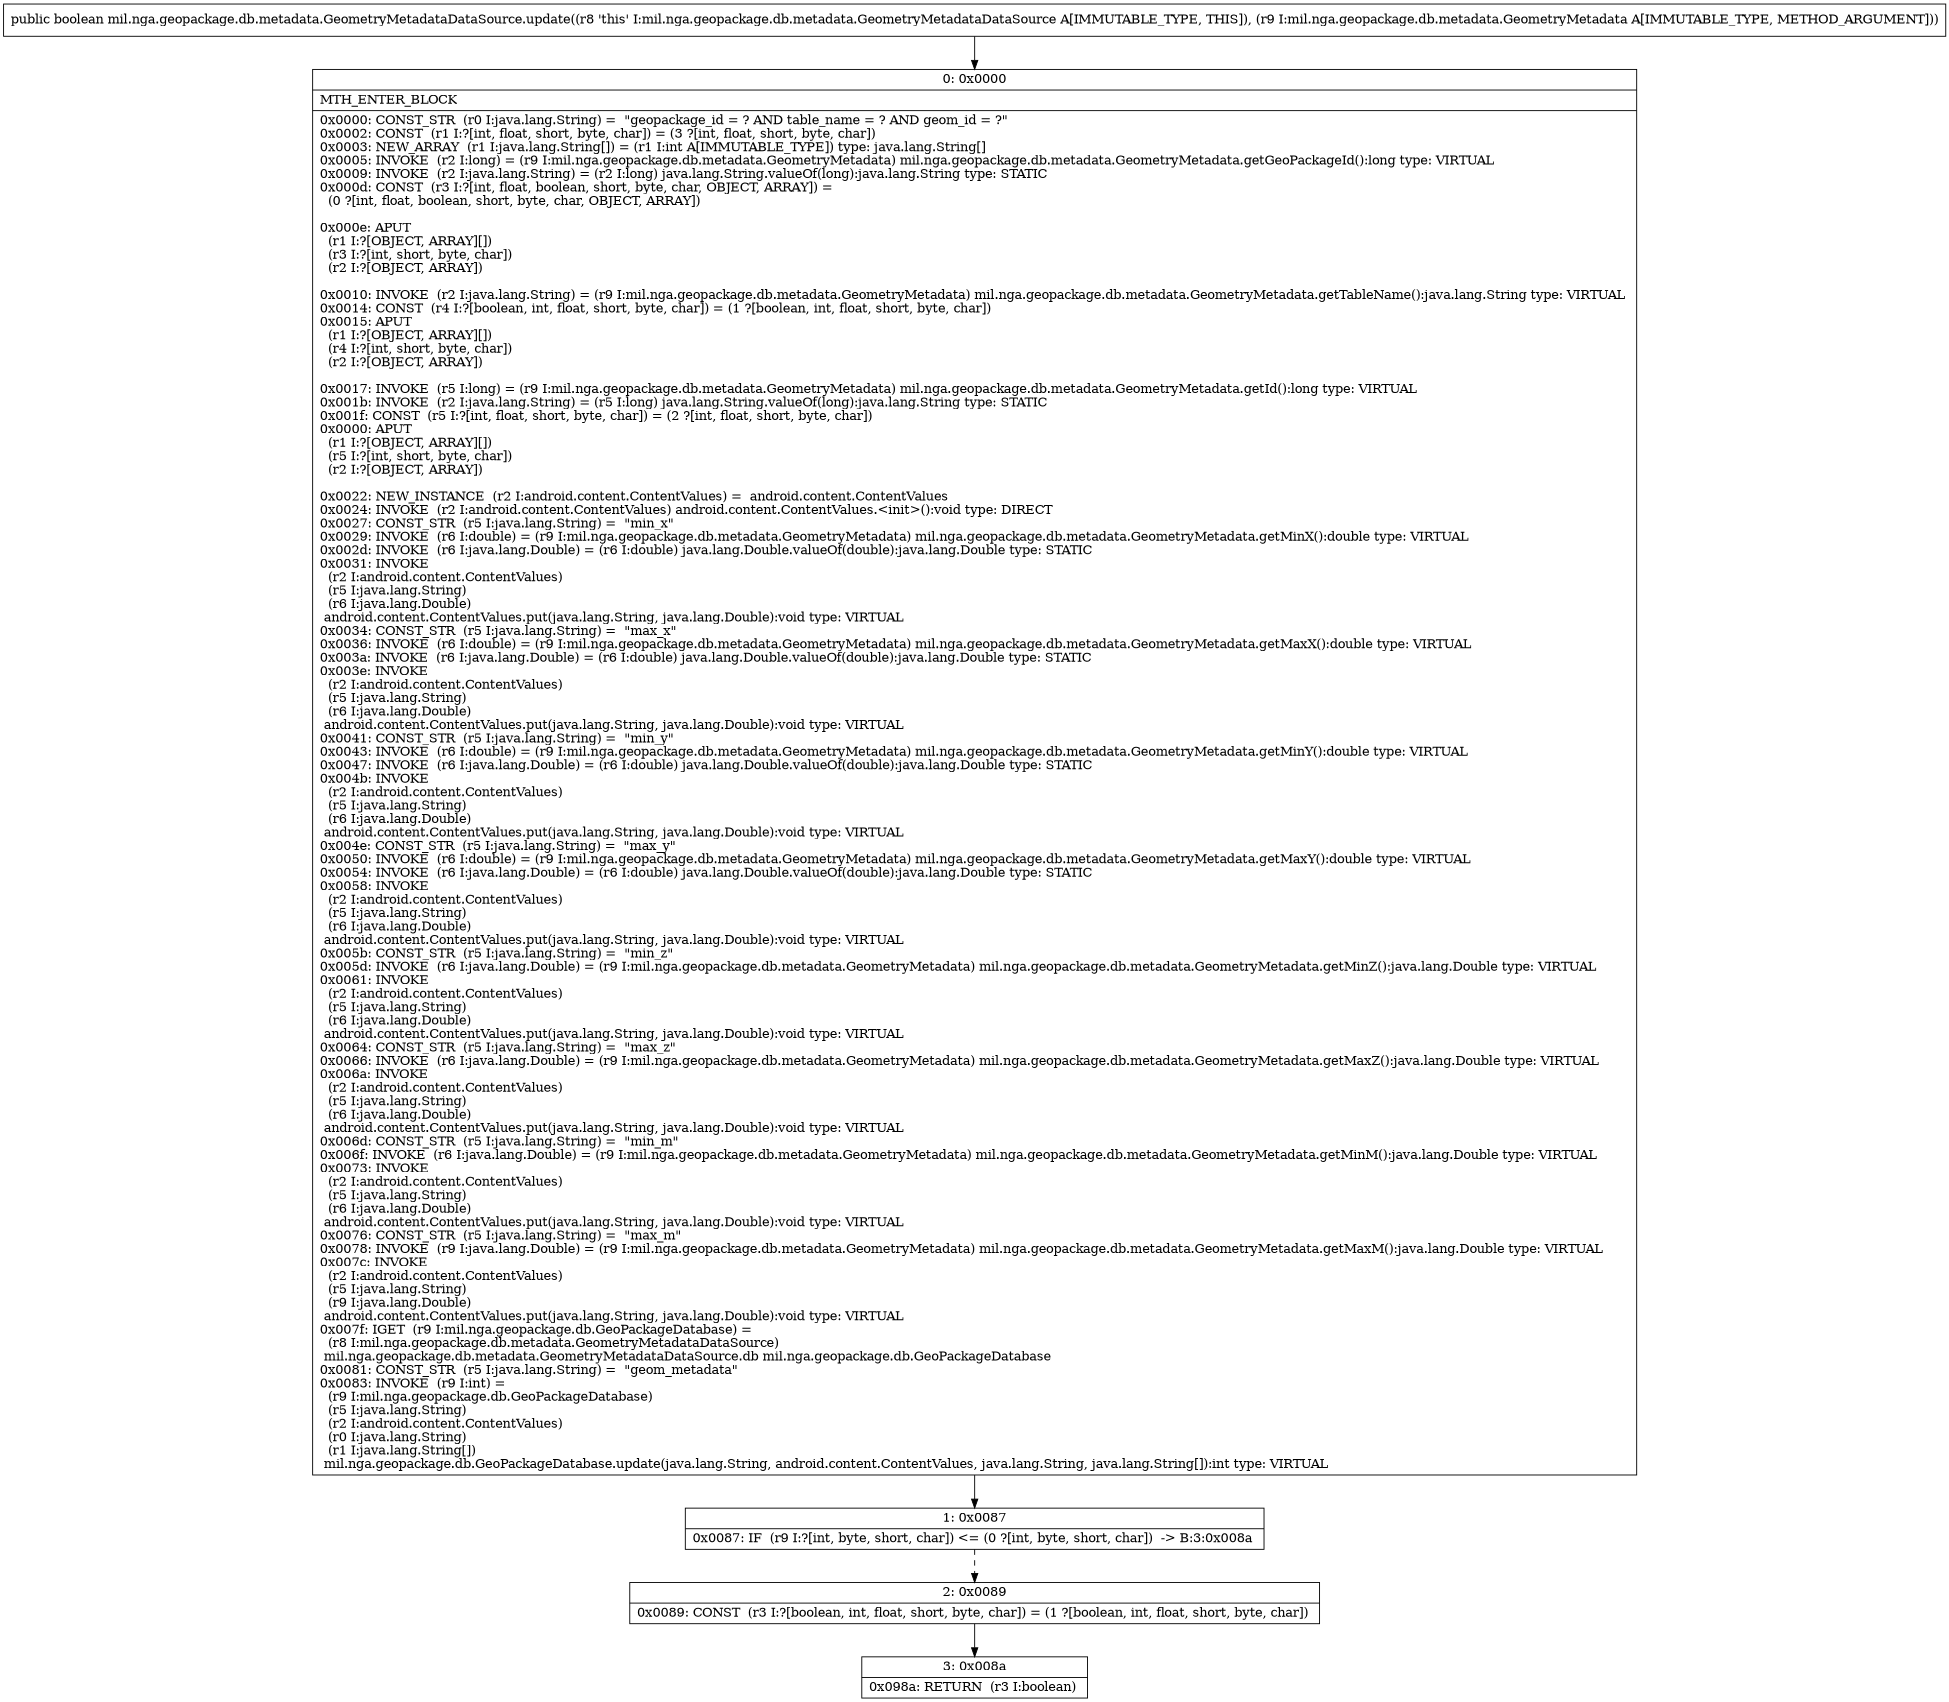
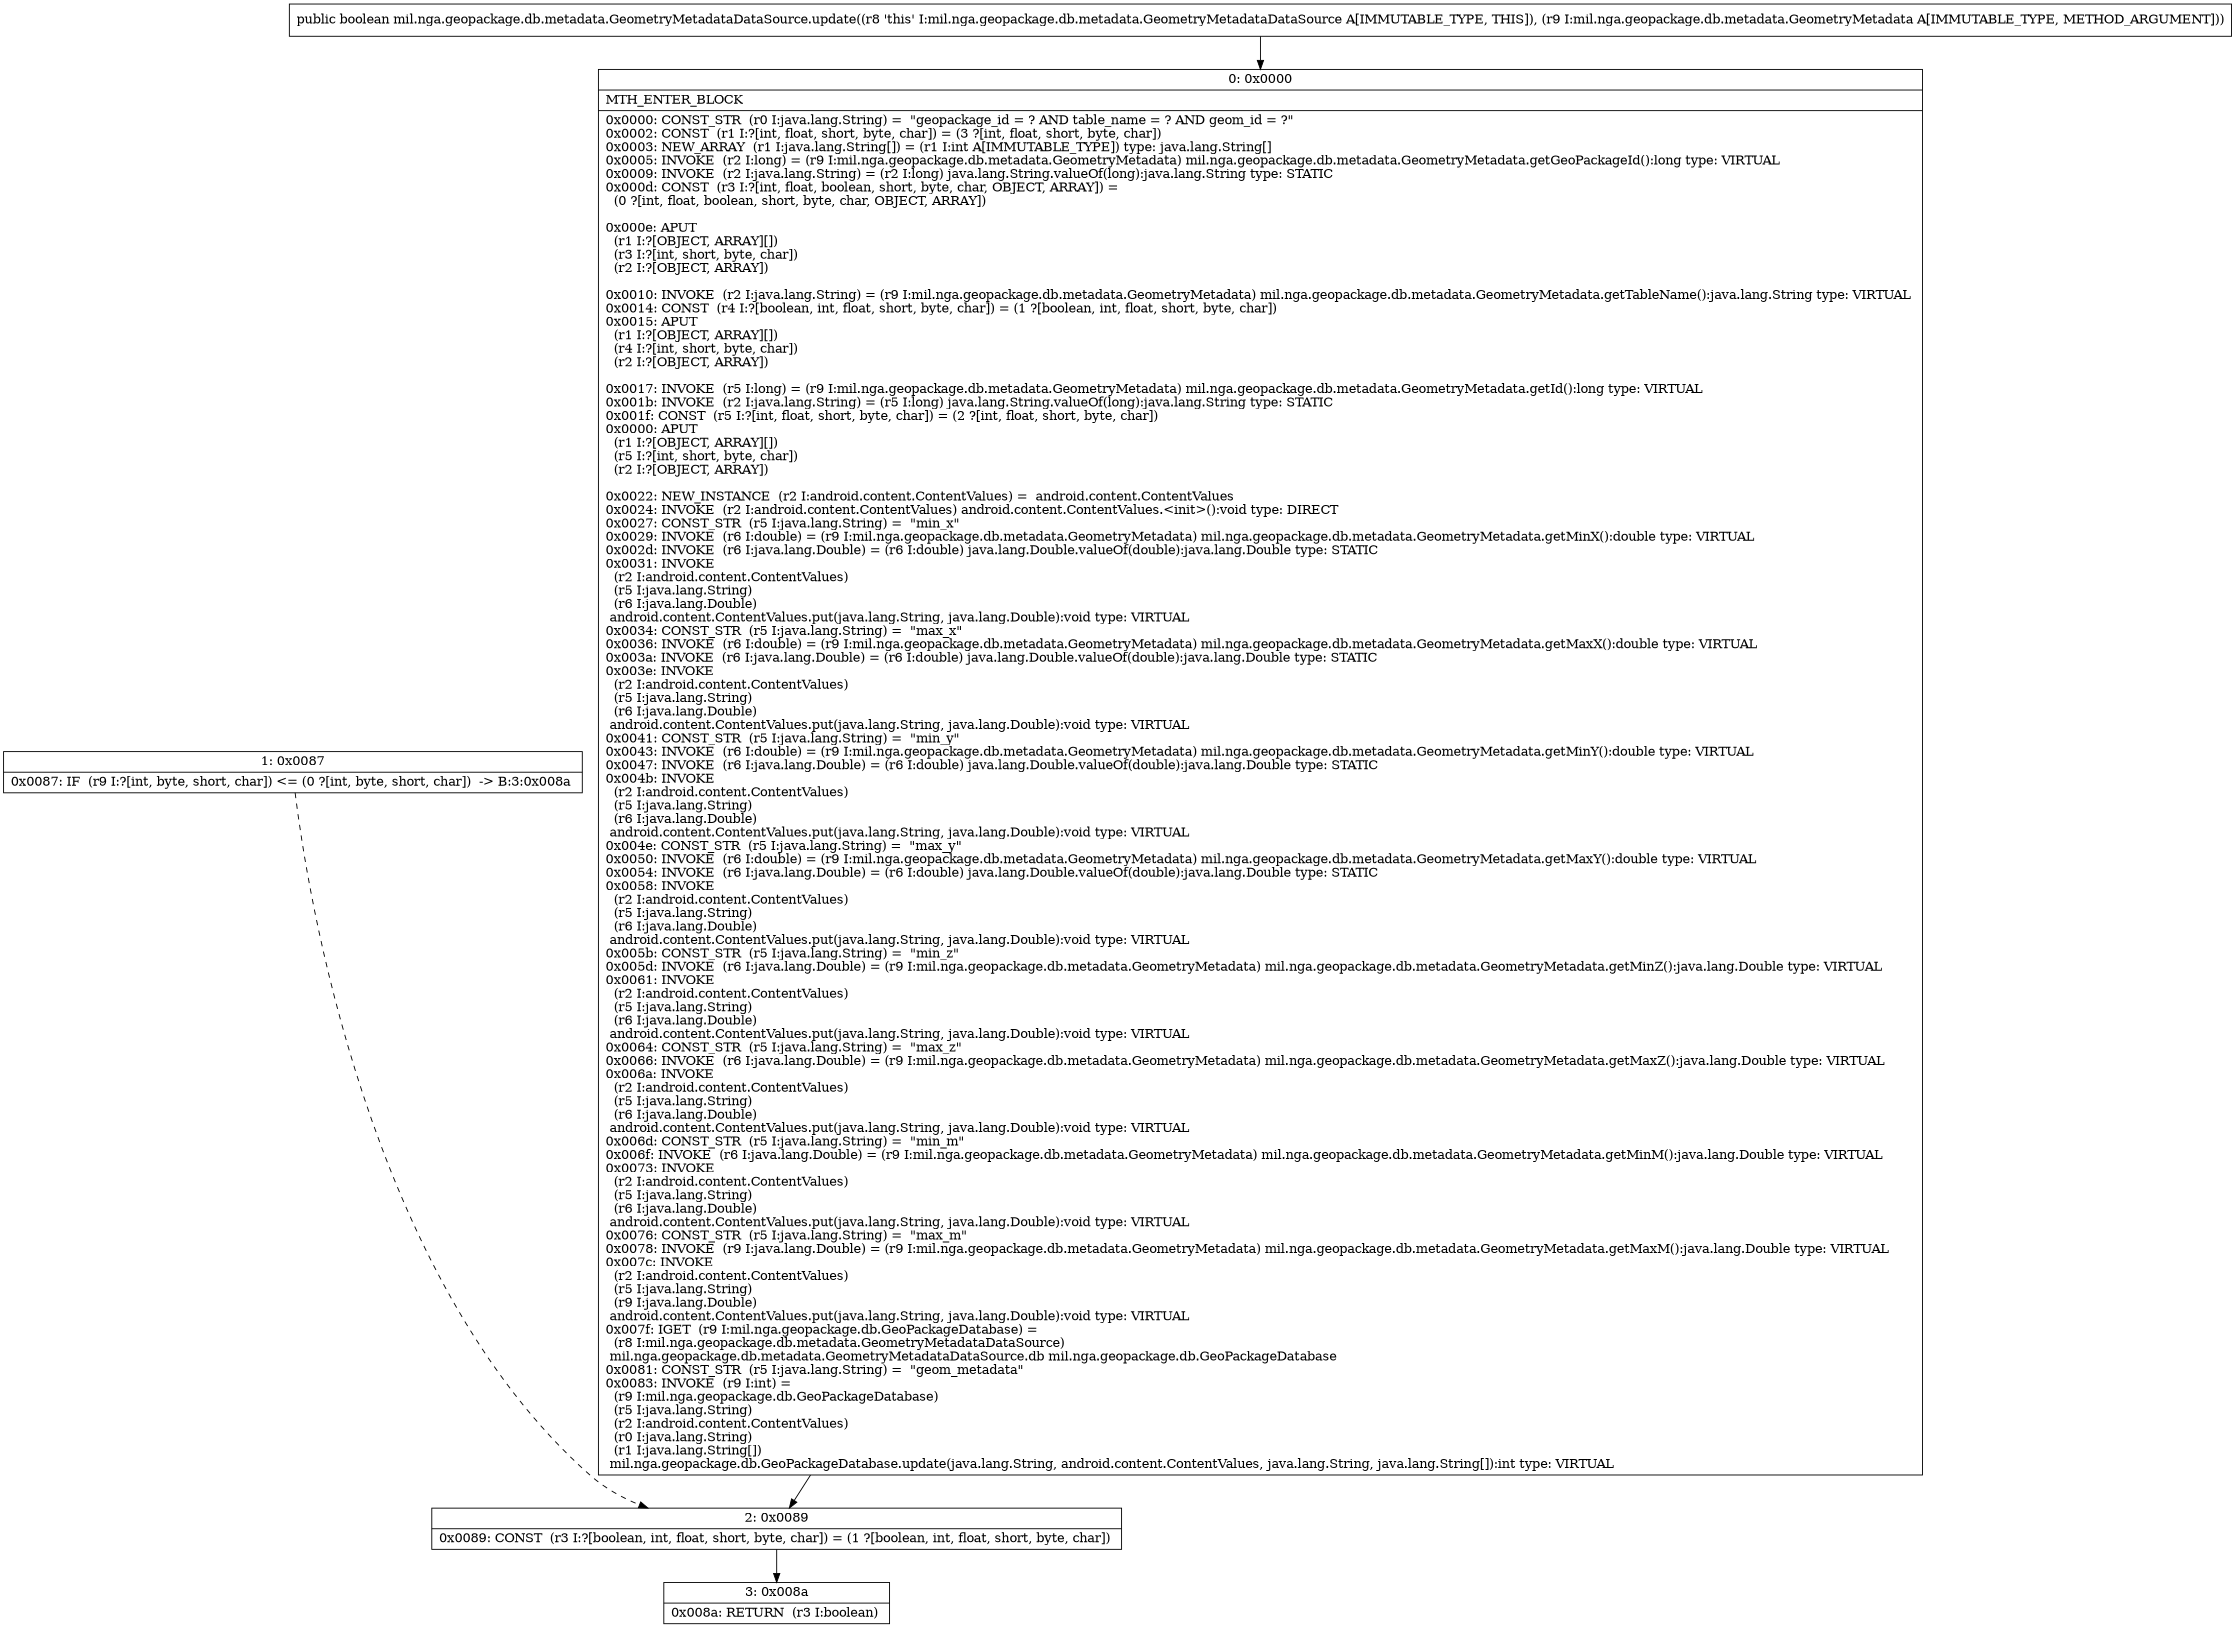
(975, 1487) -> (802, 1488)
(975, 1687) -> (777, 1613)
